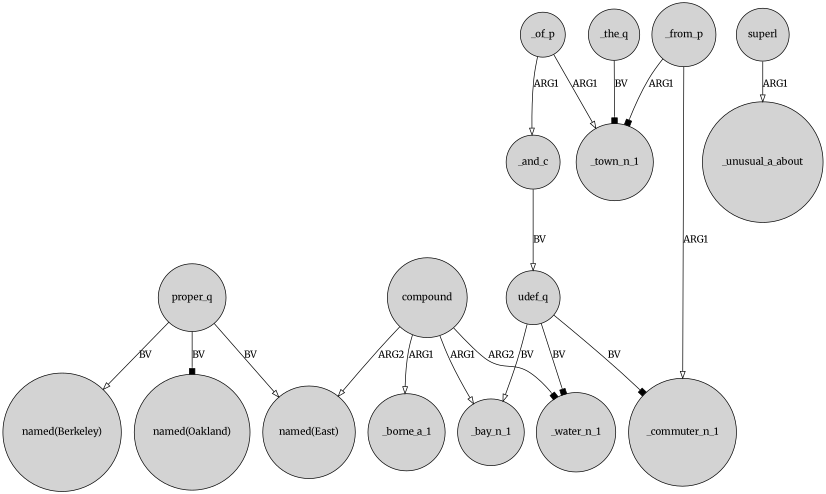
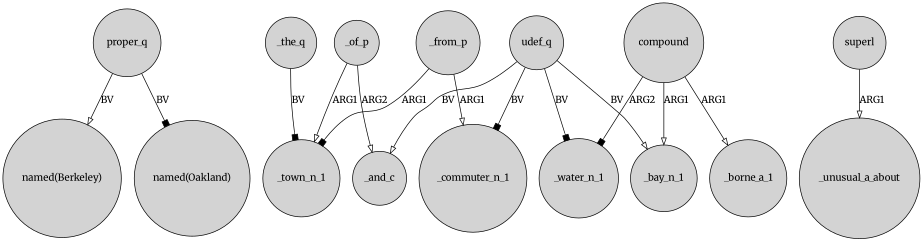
(546, 84) -> (375, 100)
(533, 226) -> (447, 93)
(309, 432) -> none
